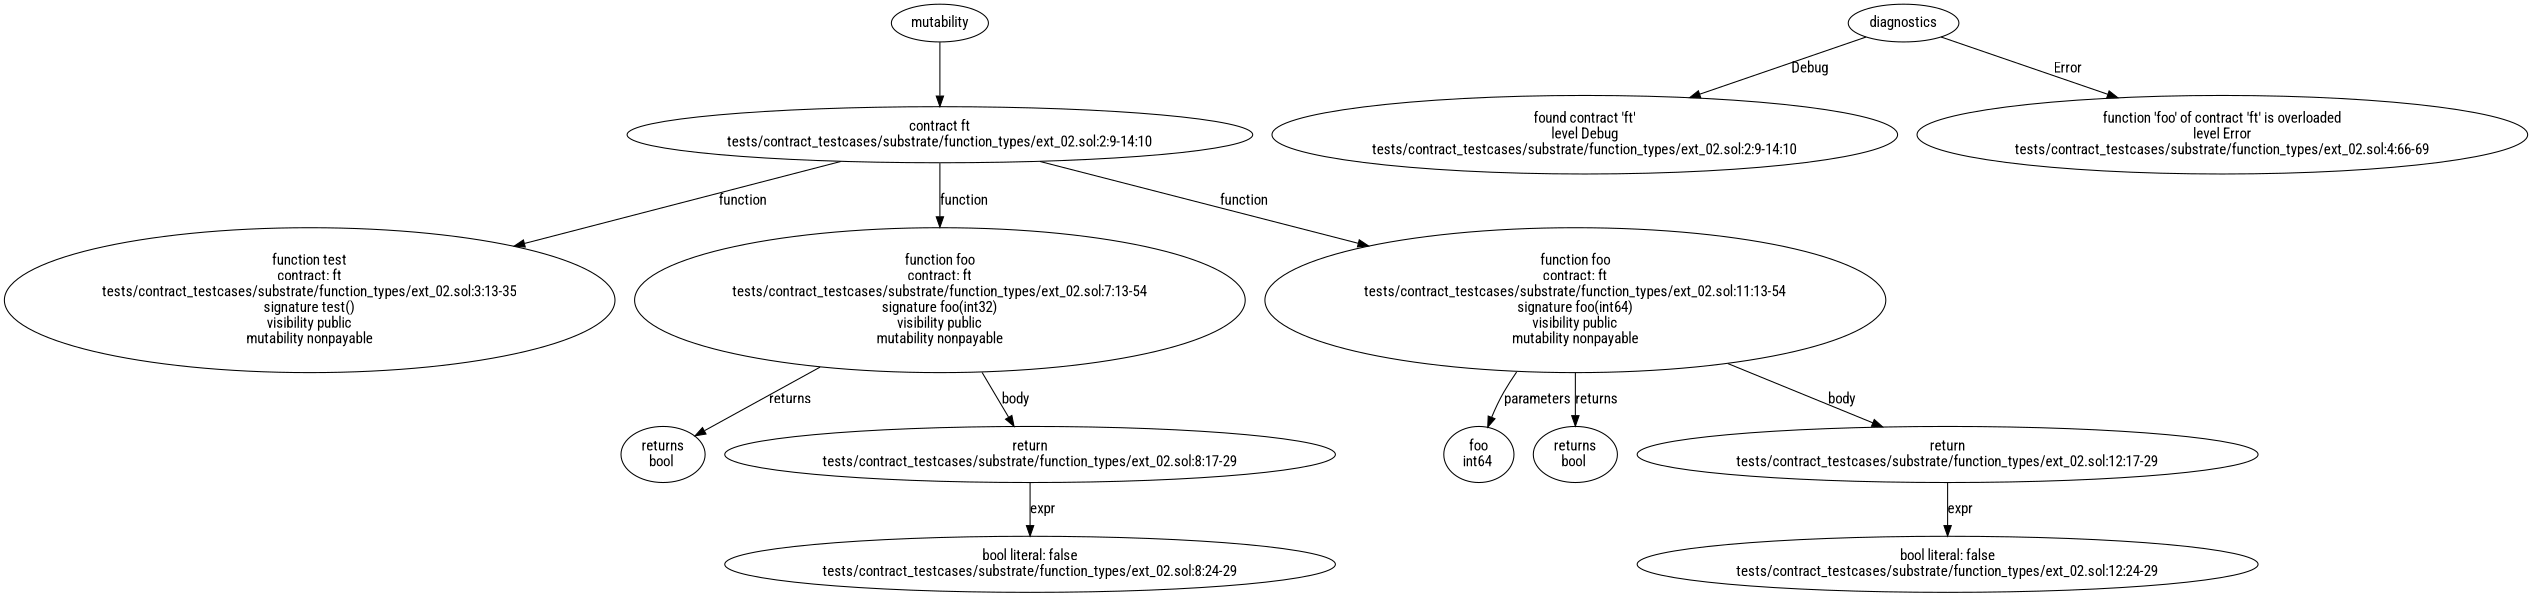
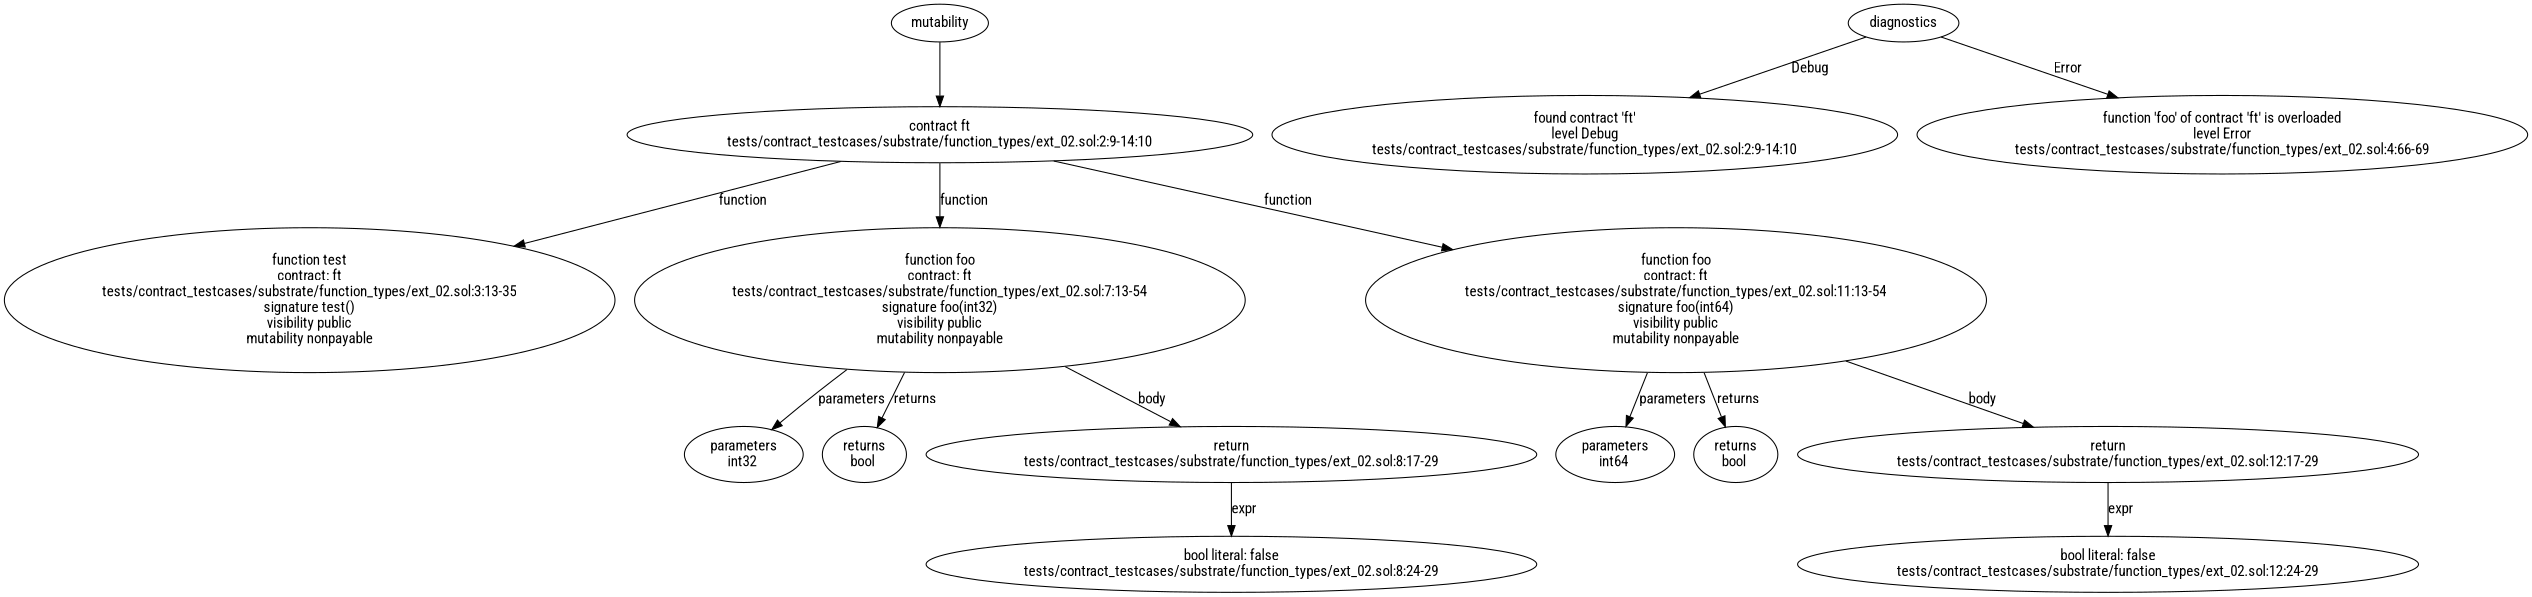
none -> (744, 454)
(1479, 454) -> (1615, 454)
